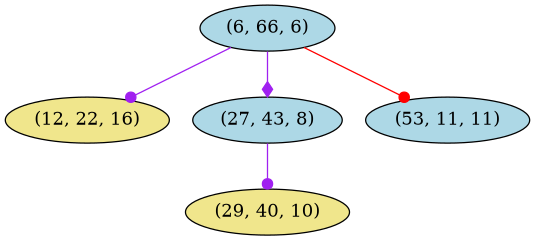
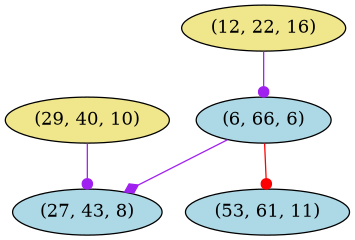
(183, 71) -> (264, 69)
(448, 120) -> (267, 212)
(267, 161) -> (87, 161)
